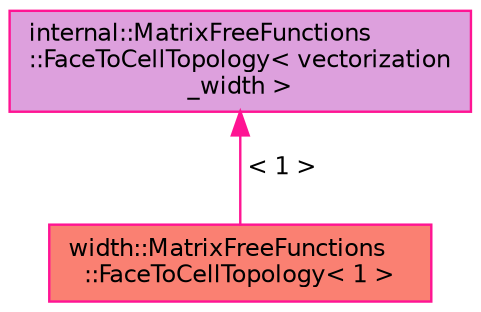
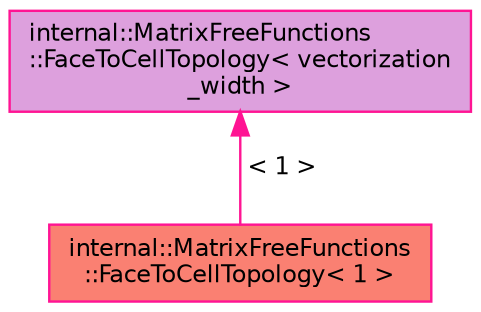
(240, 263) -> (240, 263)
